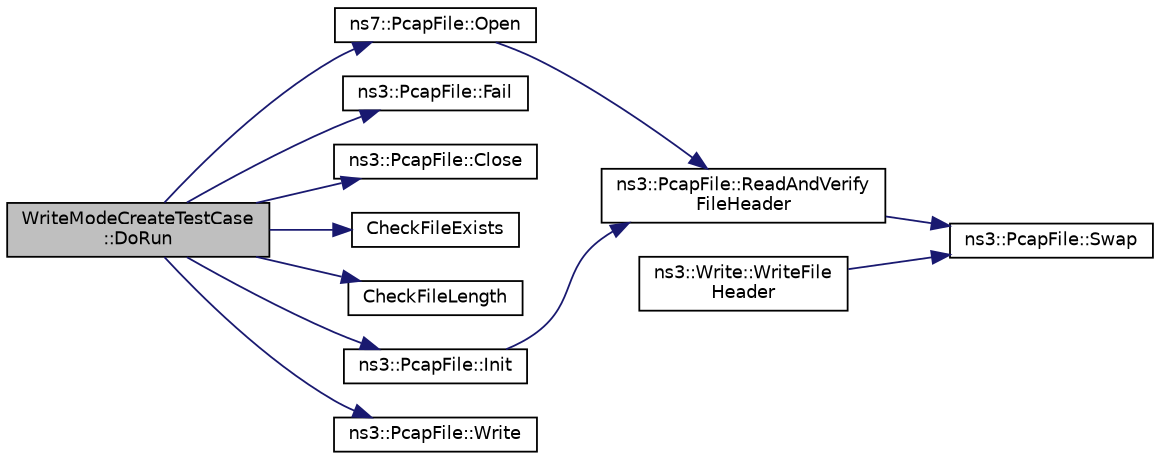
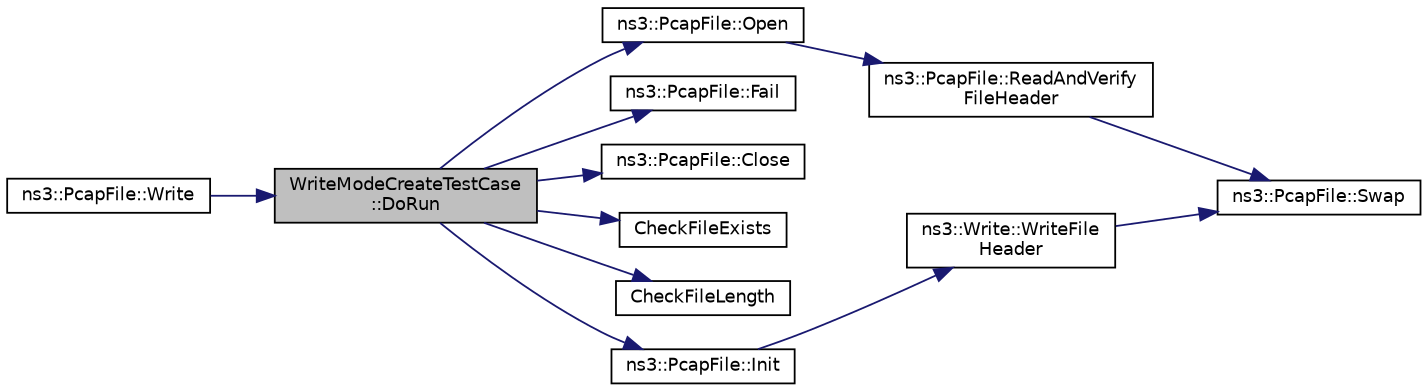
(435, 25) -> (703, 25)
(565, 295) -> (848, 314)
(253, 342) -> (234, 196)
